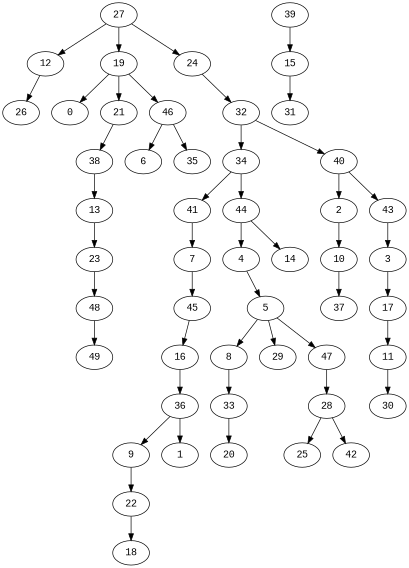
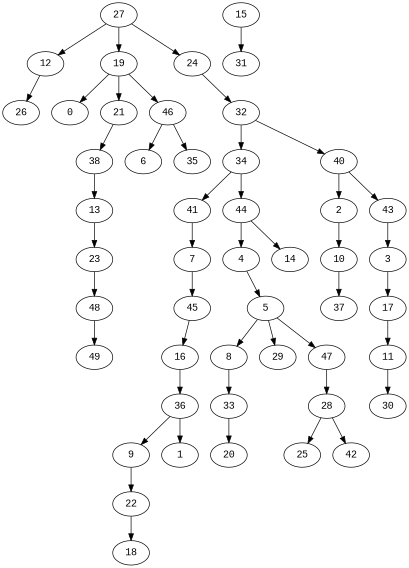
(290, 15) -> none
